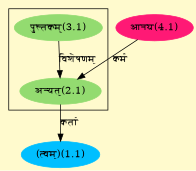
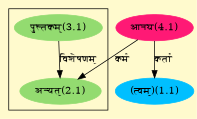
(61, 119) -> (155, 56)
